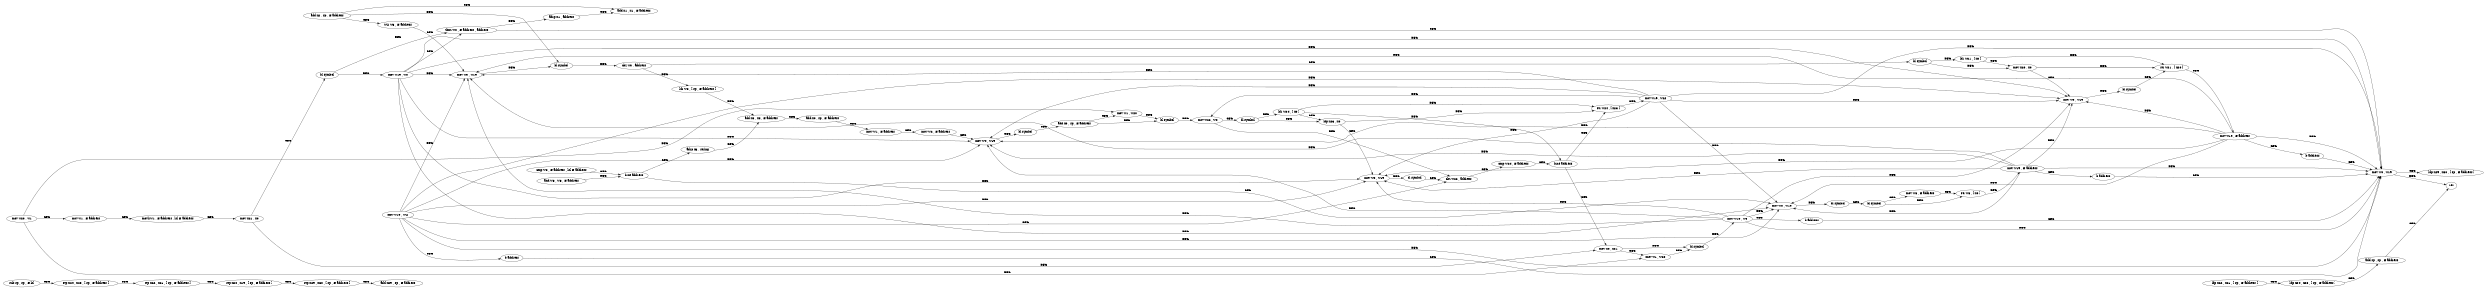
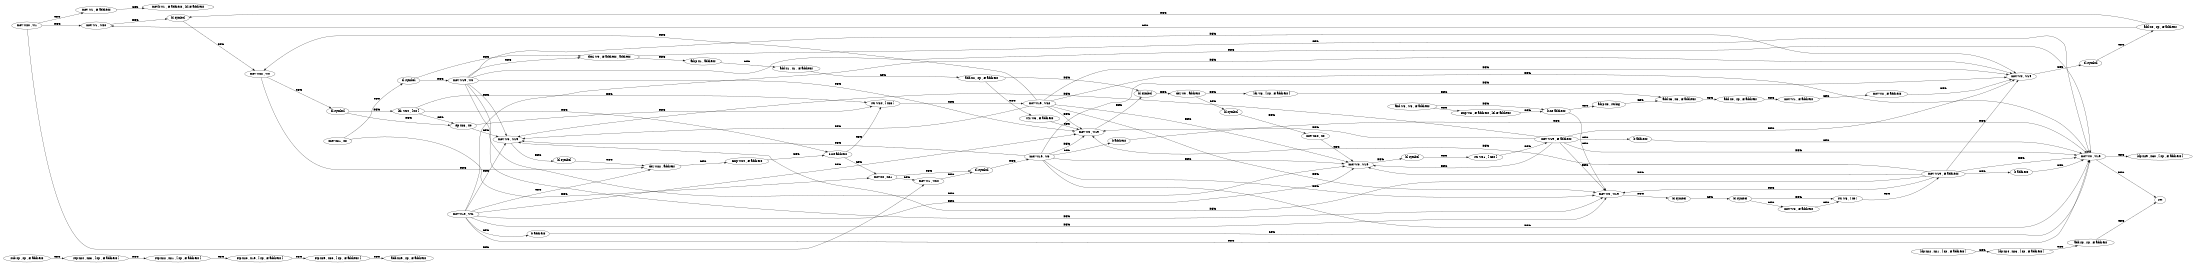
(476, 6) -> (884, 77)
(1971, 59) -> none
(2095, 68) -> none
none -> (1445, 110)
(218, 219) -> none
(22, 283) -> (27, 258)
